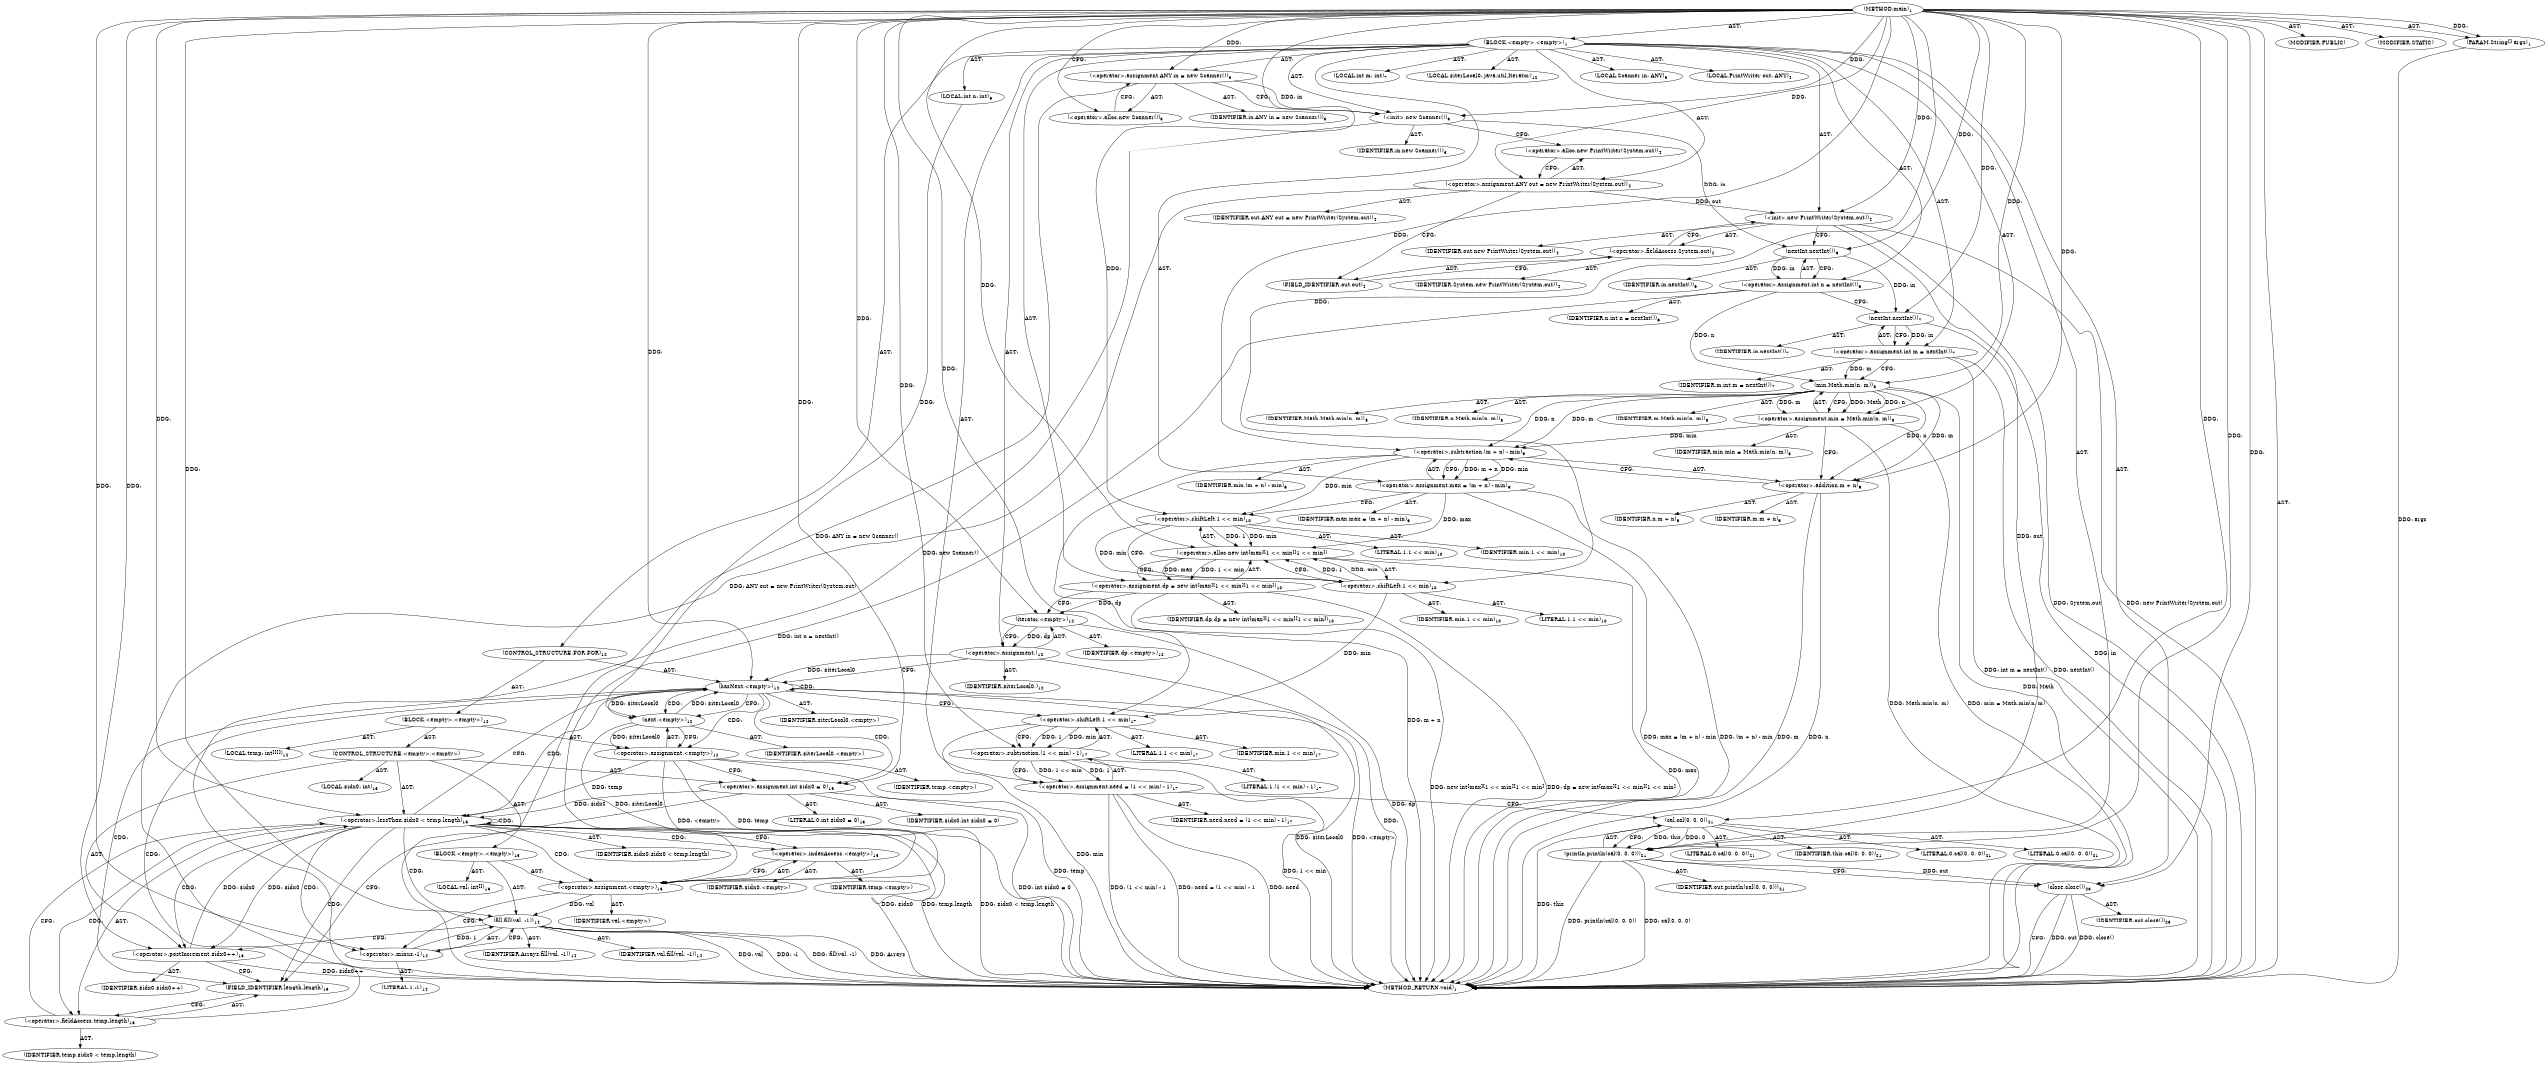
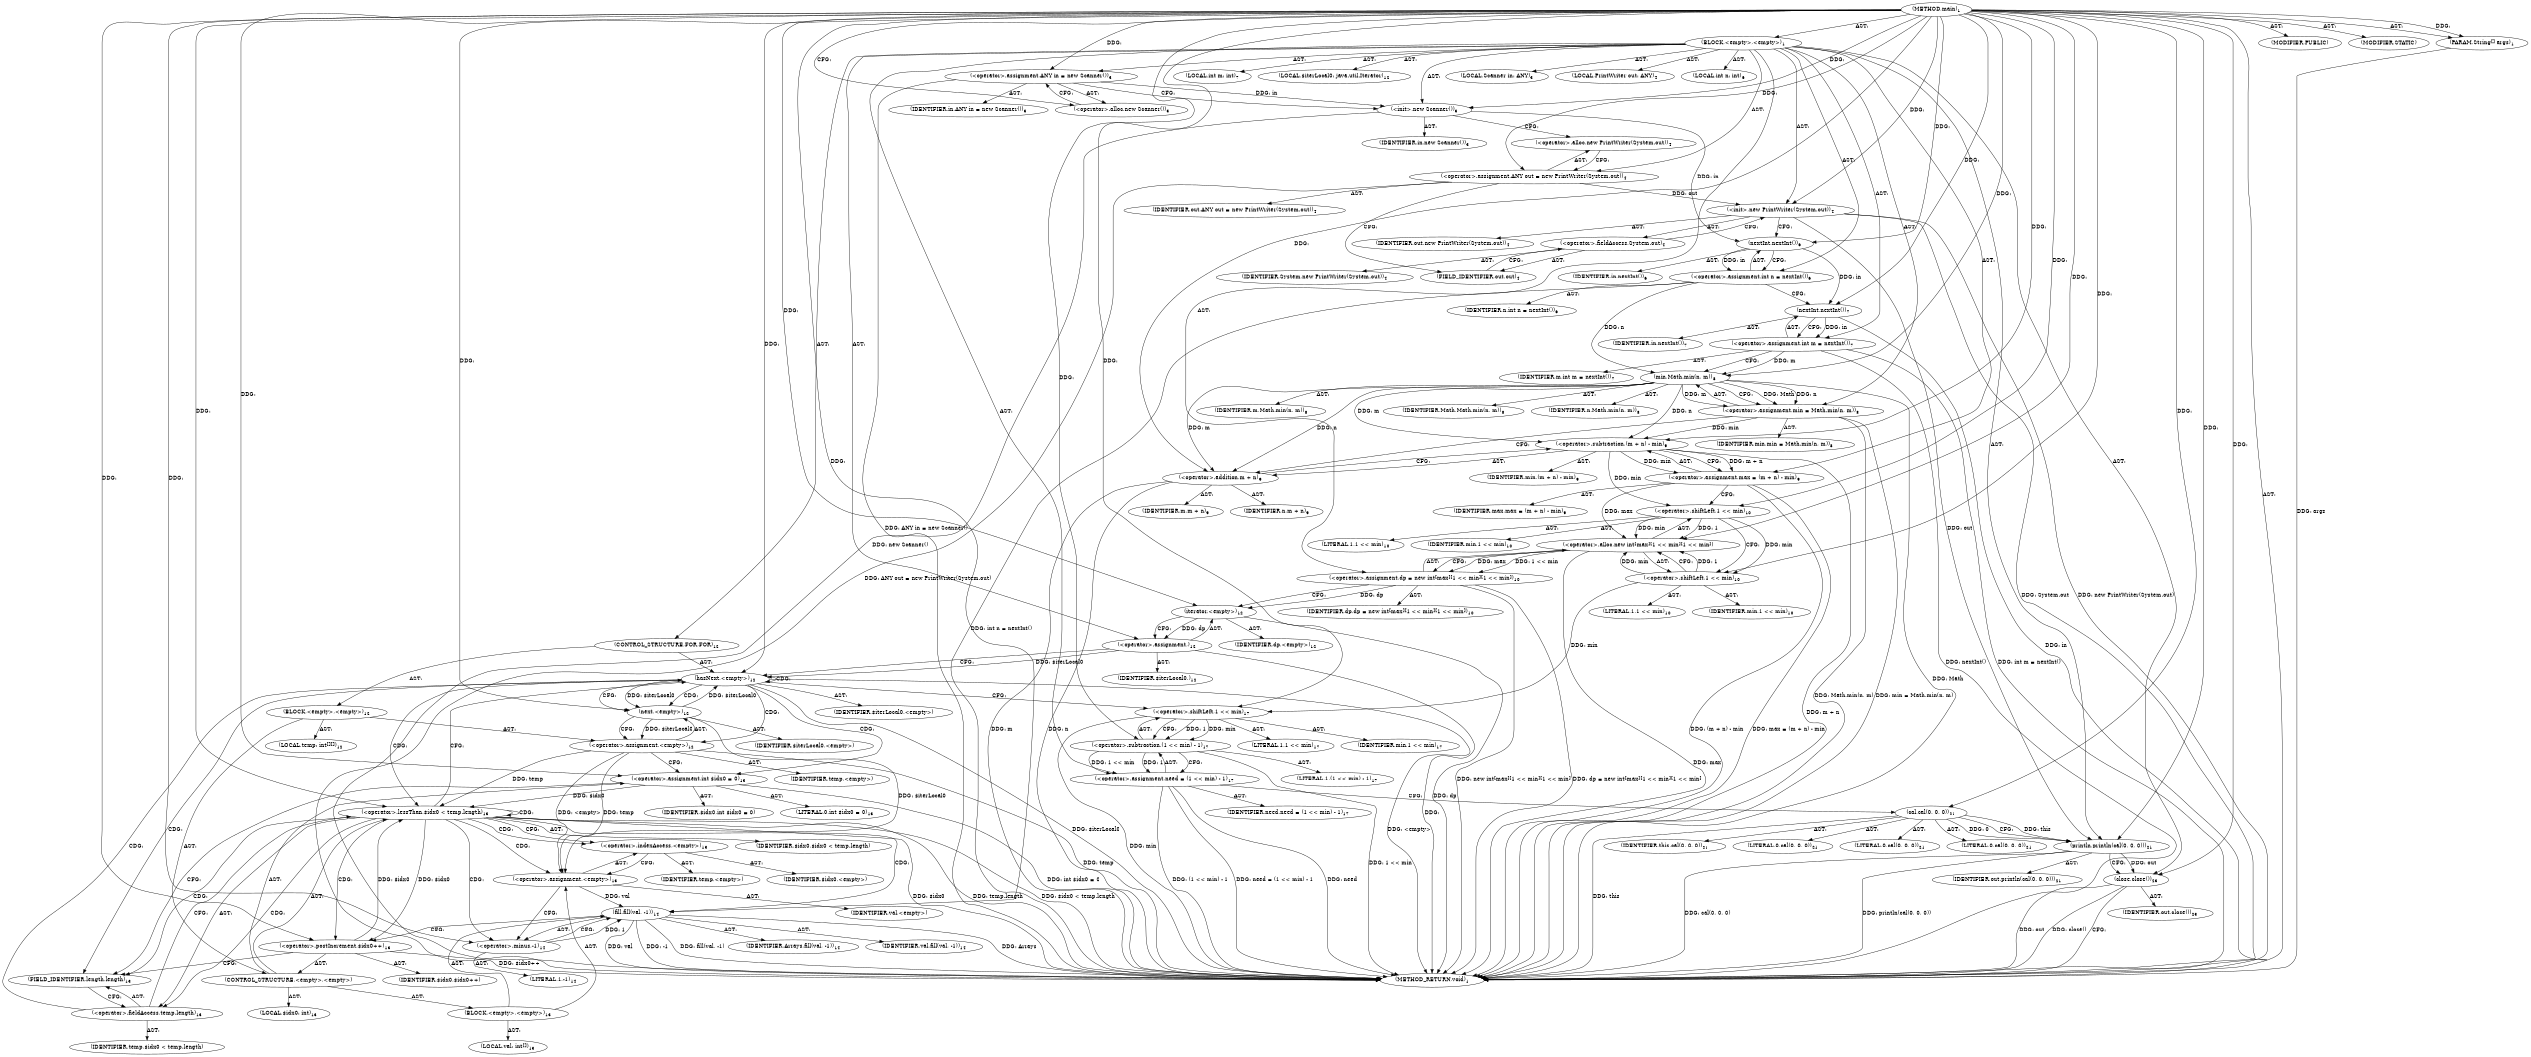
(868, 465) -> (774, 23)
(144, 810) -> (314, 962)
(1625, 831) -> none
